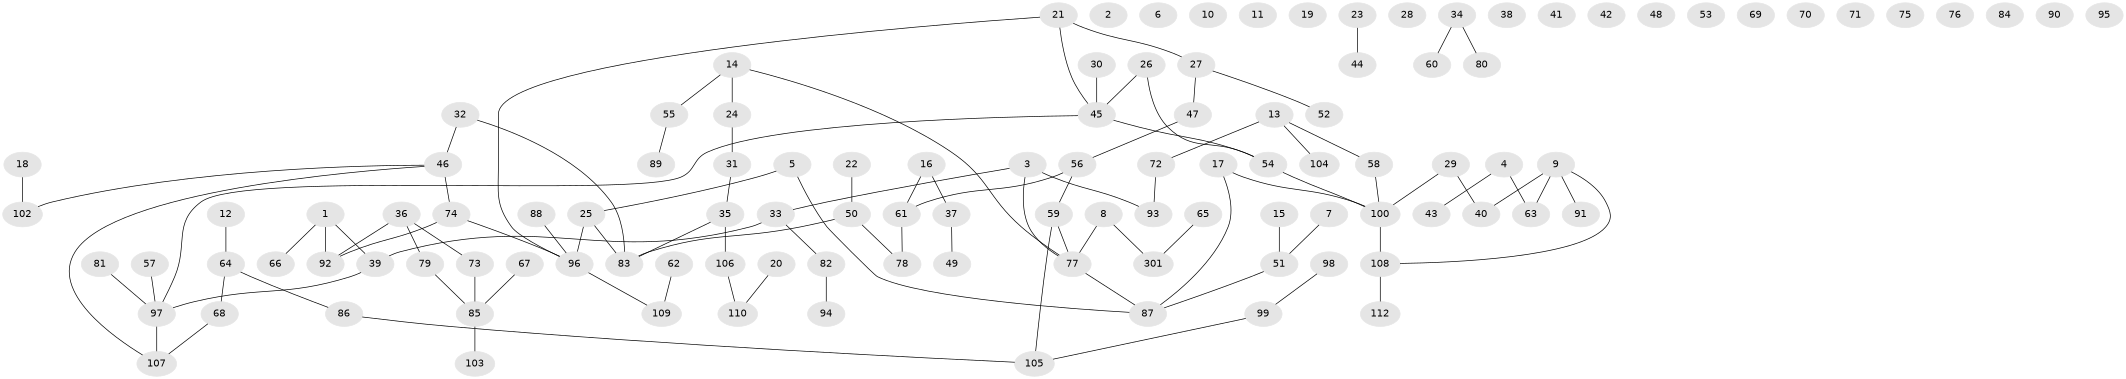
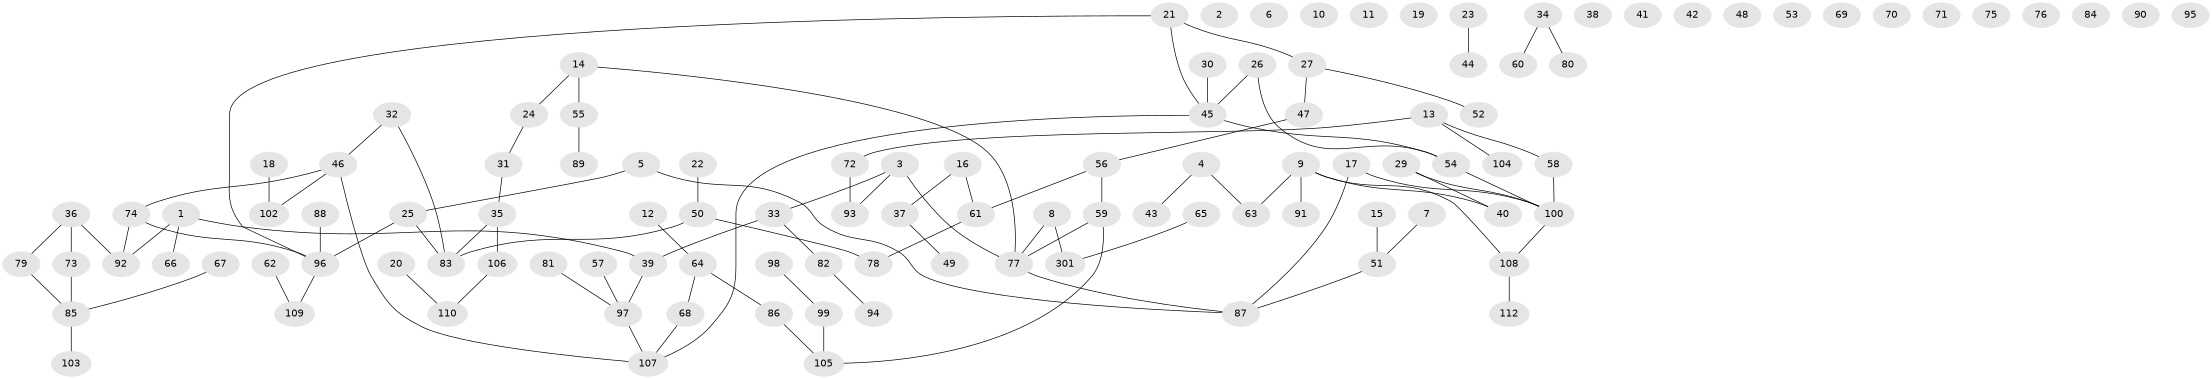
(1407, 15) -> none
(616, 184) -> (861, 140)
